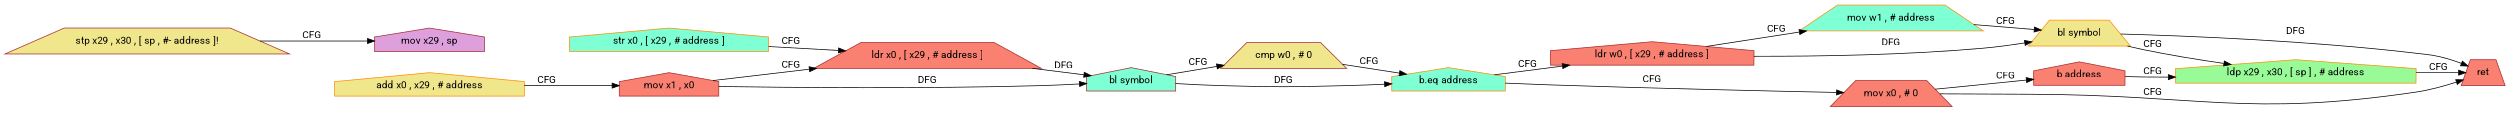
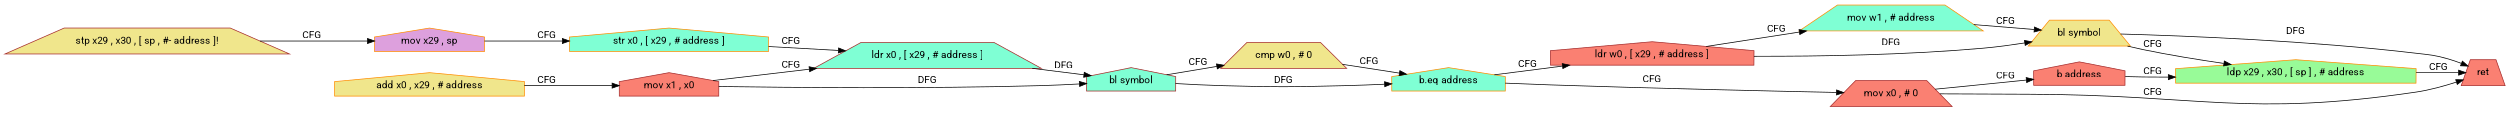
(430, 41) -> (430, 41)
none -> (523, 41)
(928, 55) -> (928, 55)
